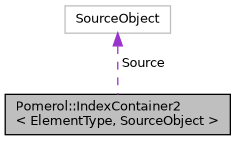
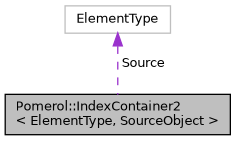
(118, 20) -> (118, 20)
